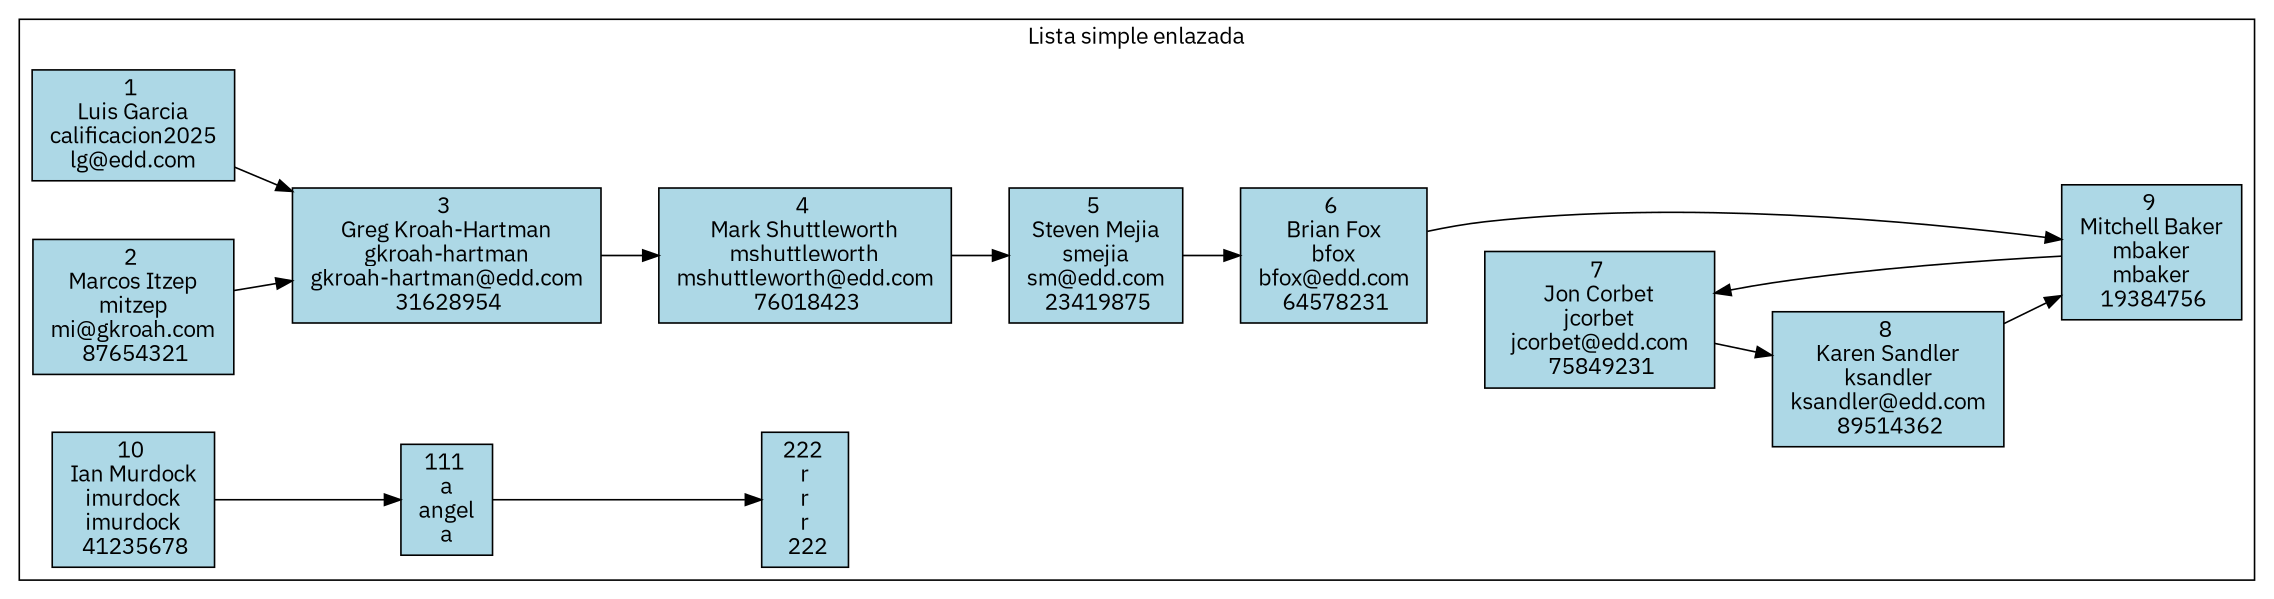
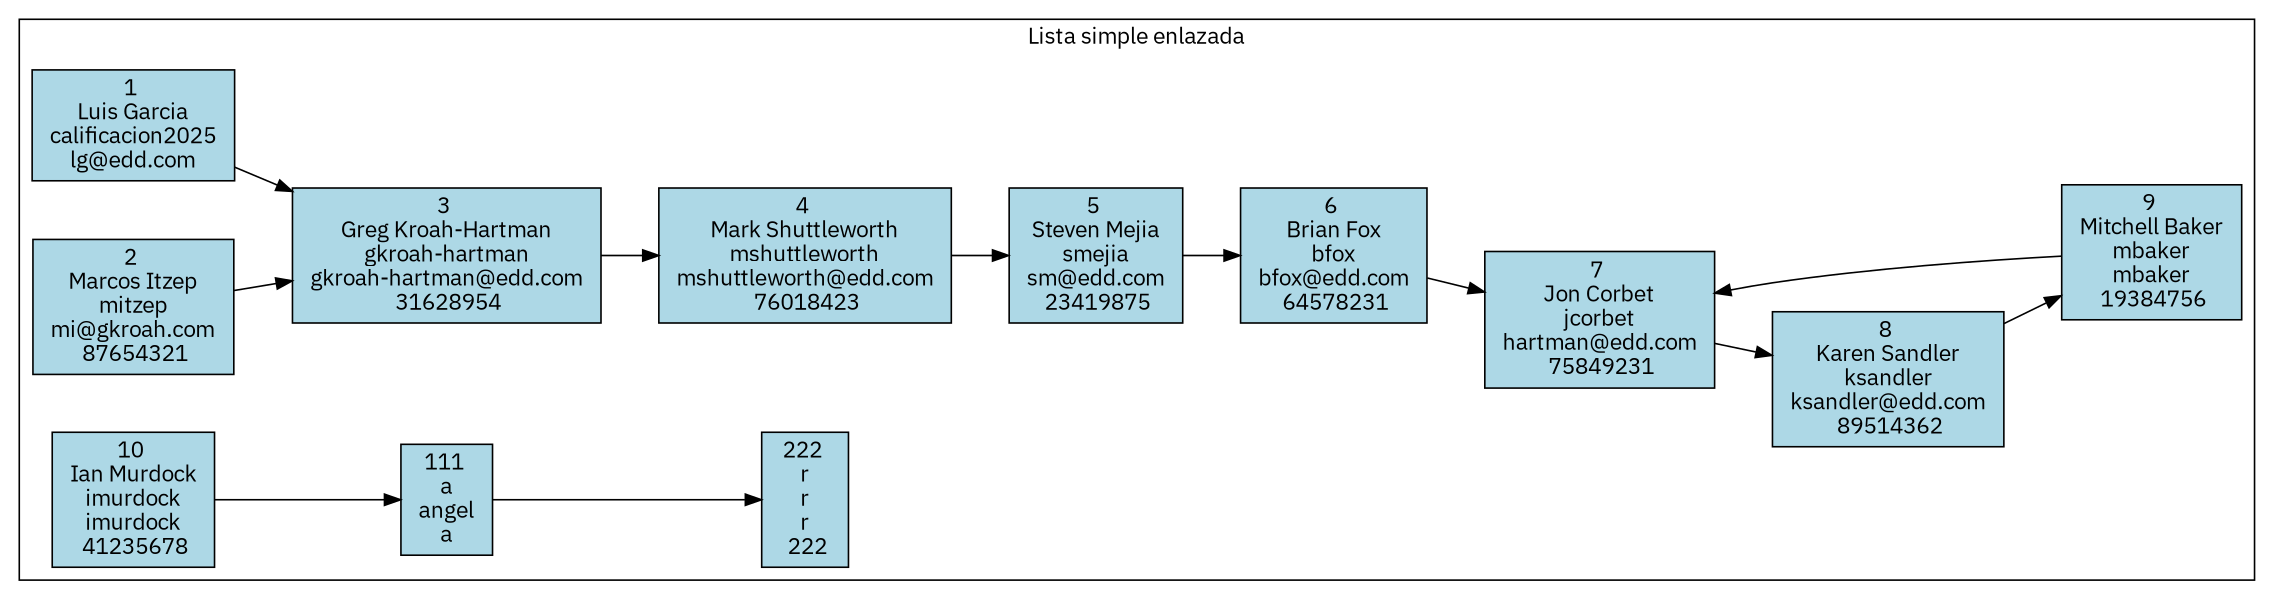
(1736, 213) -> (1448, 283)
(1600, 343) -> (1600, 343)
